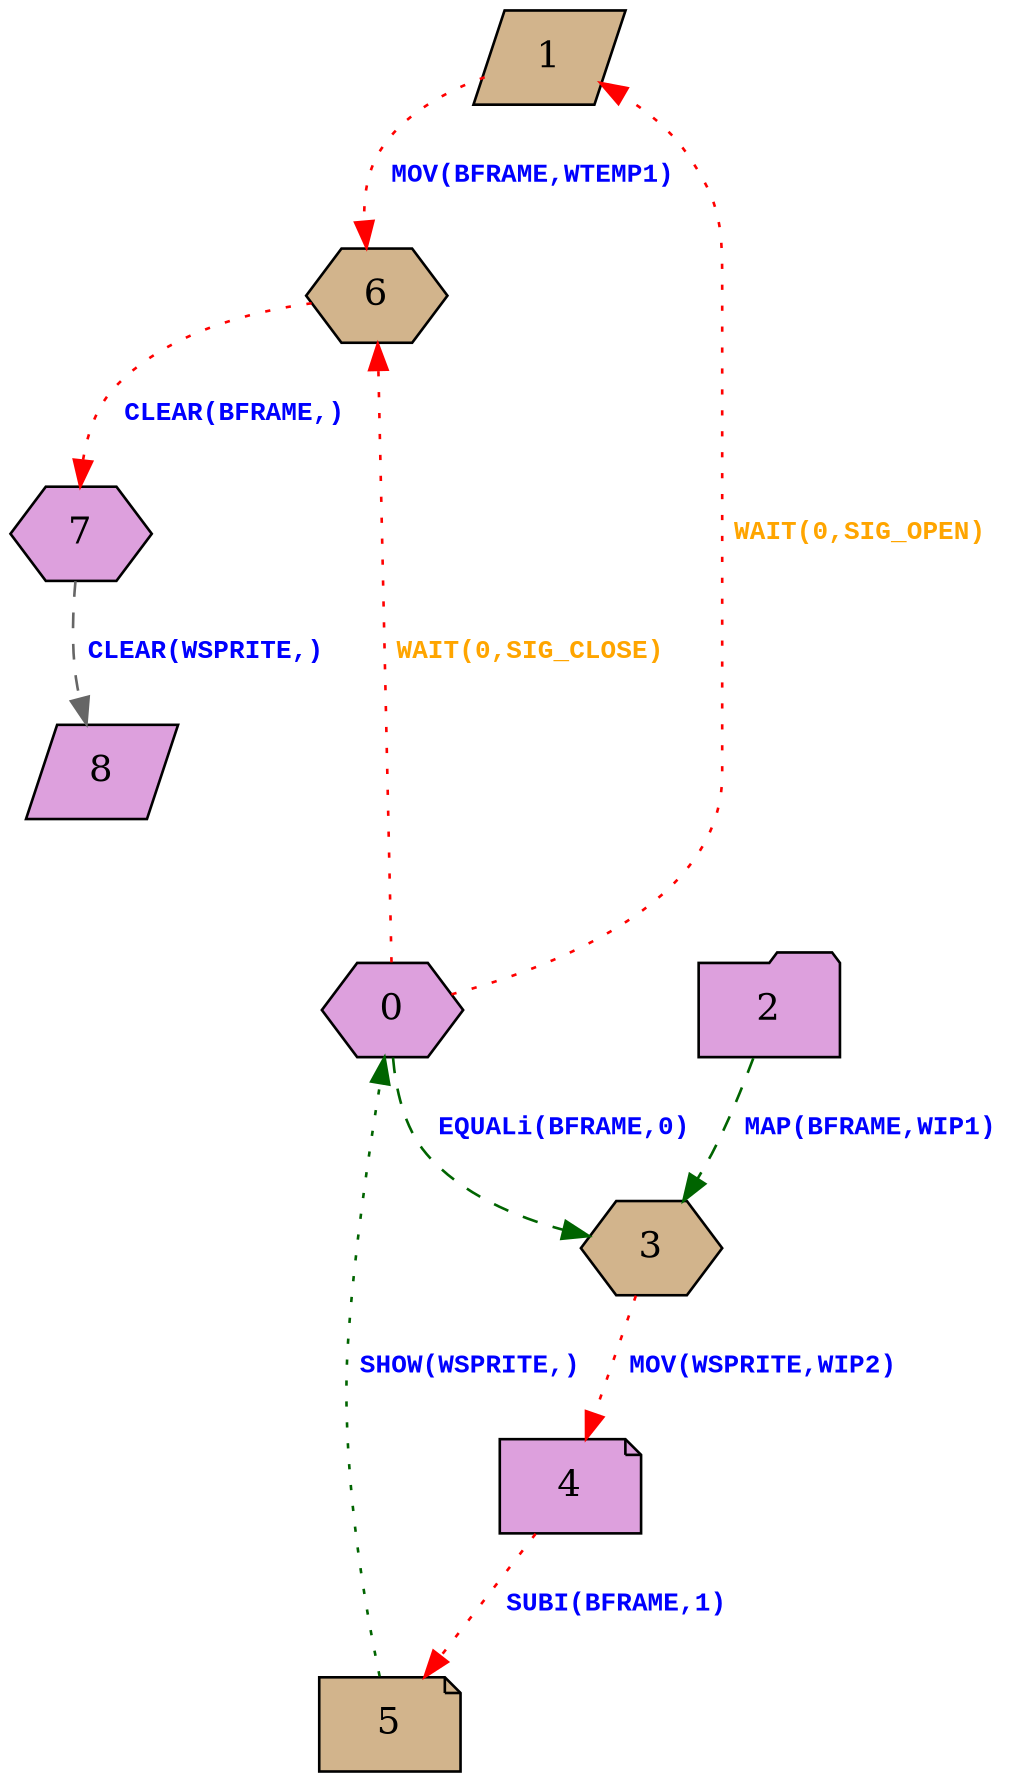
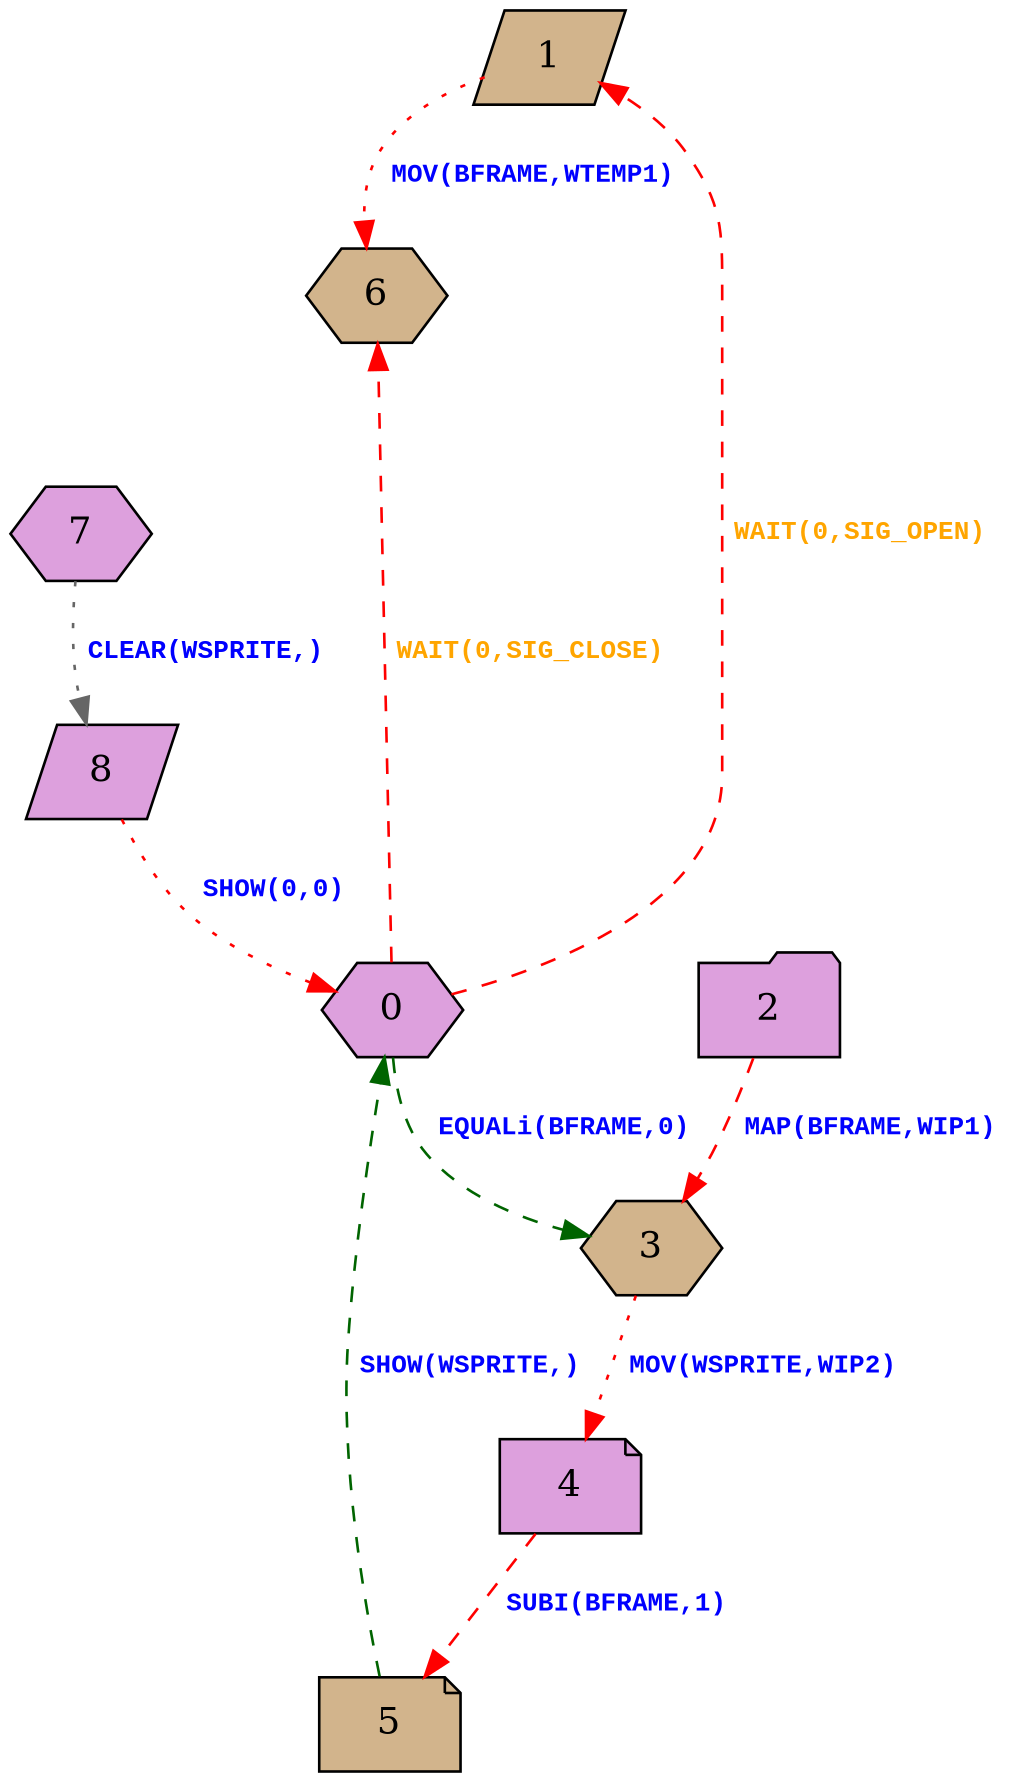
(170, 346) -> none
(722, 604) -> (722, 604)
(73, 640) -> (73, 640)
(385, 666) -> (385, 666)
none -> (198, 922)
(728, 1120) -> (728, 1120)
(347, 1380) -> (347, 1380)
(489, 1595) -> (489, 1595)
